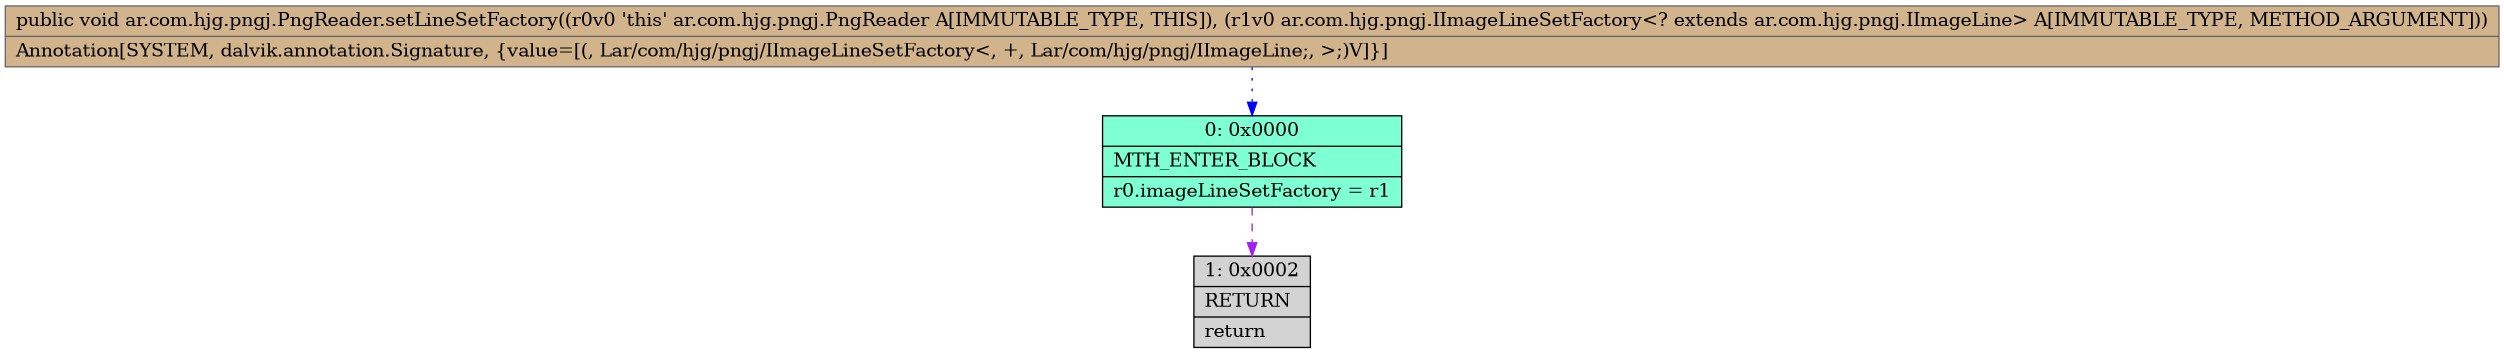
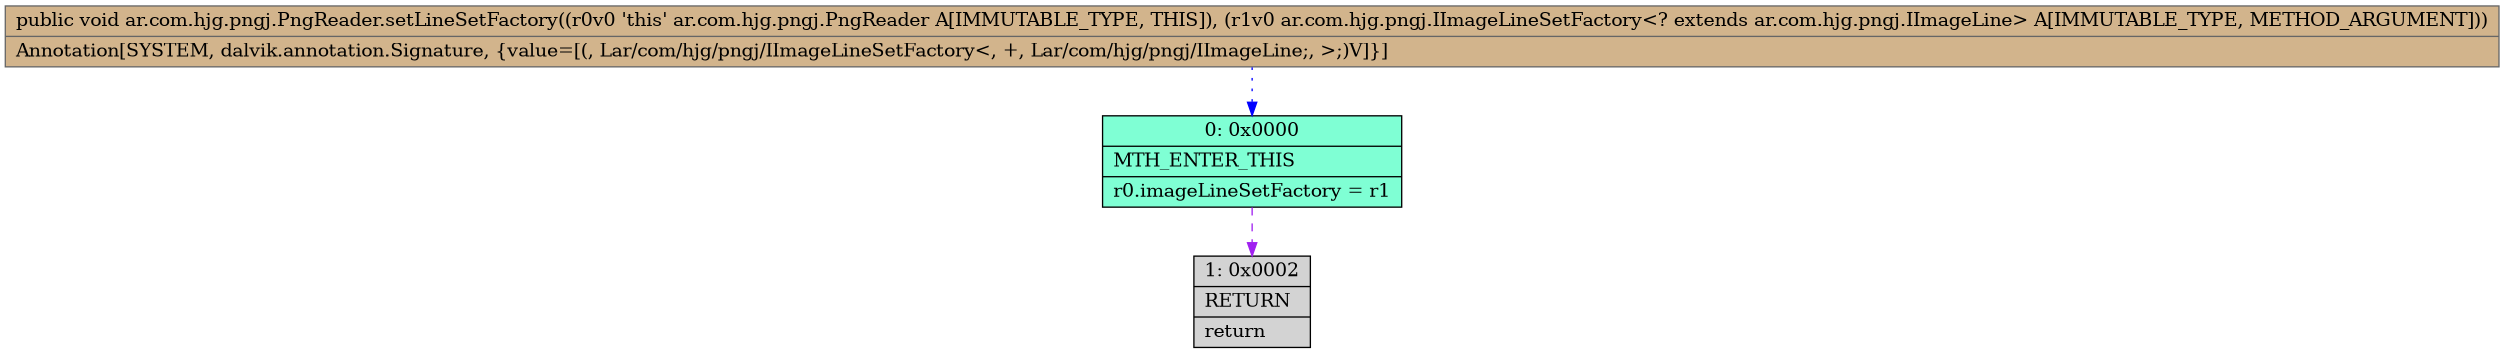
(1215, 161) -> (1204, 161)
